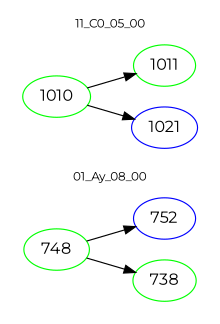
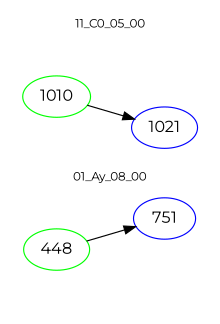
(165, 66) -> none
(165, 218) -> (165, 218)
(57, 250) -> (57, 250)
(165, 281) -> none
